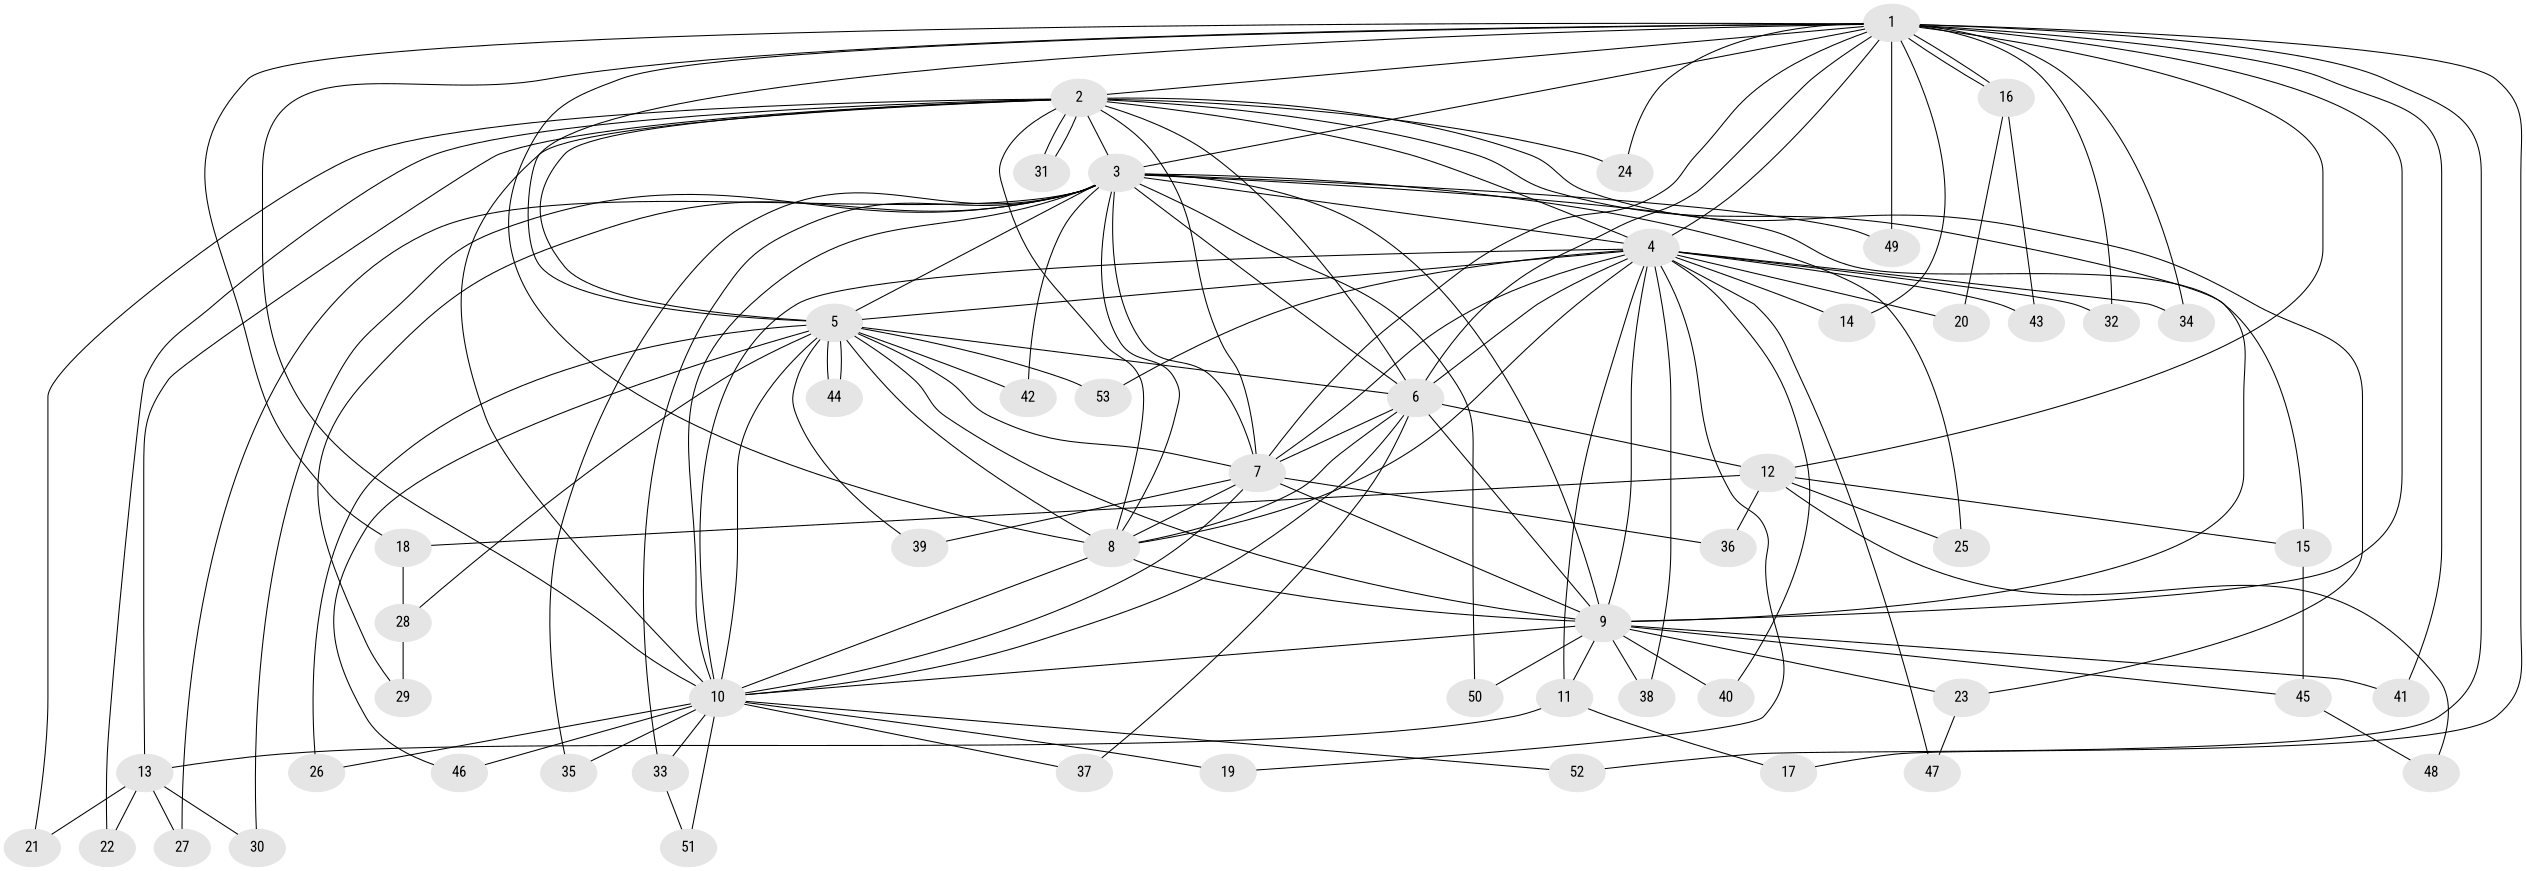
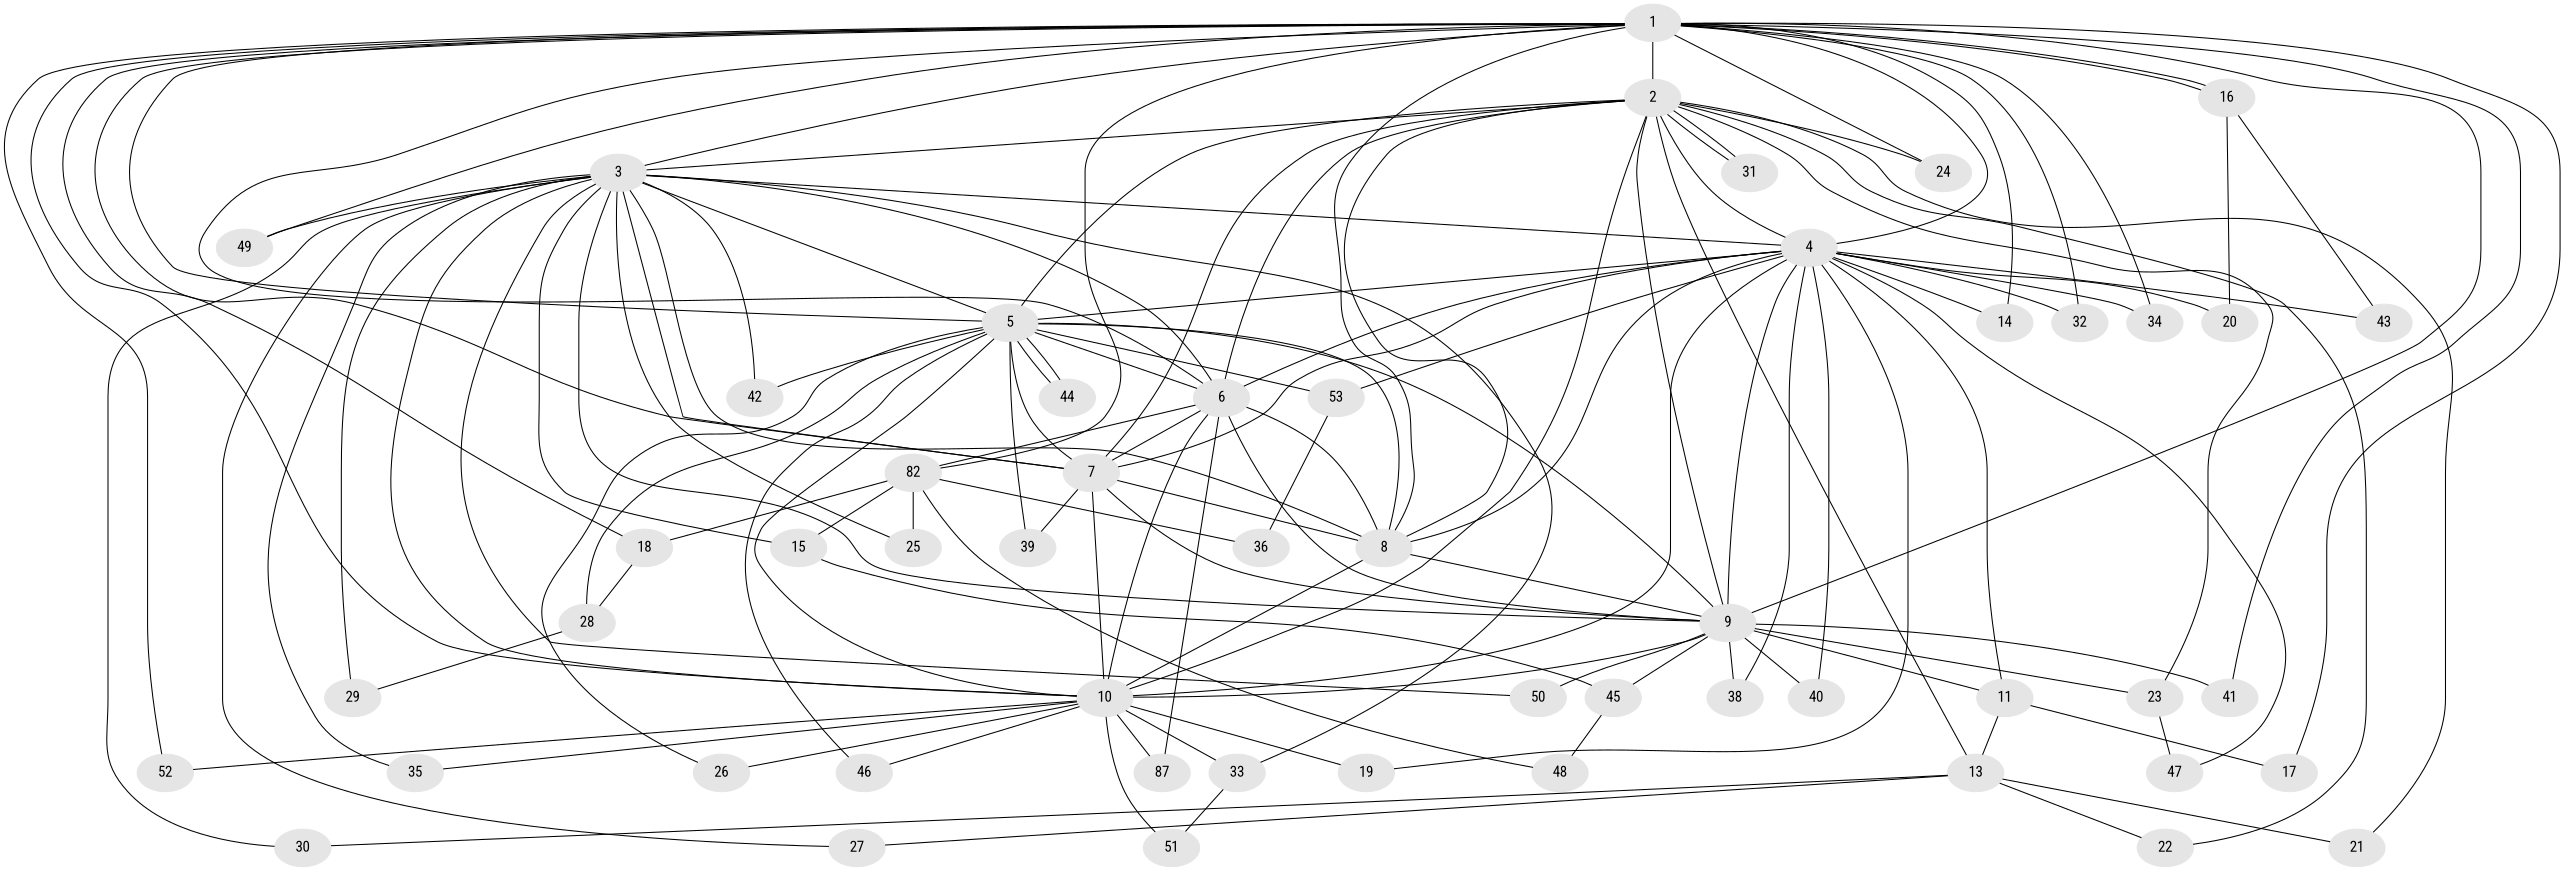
(1768, 473) -> (913, 473)
(1493, 510) -> (1299, 473)
(1084, 773) -> (1162, 773)
